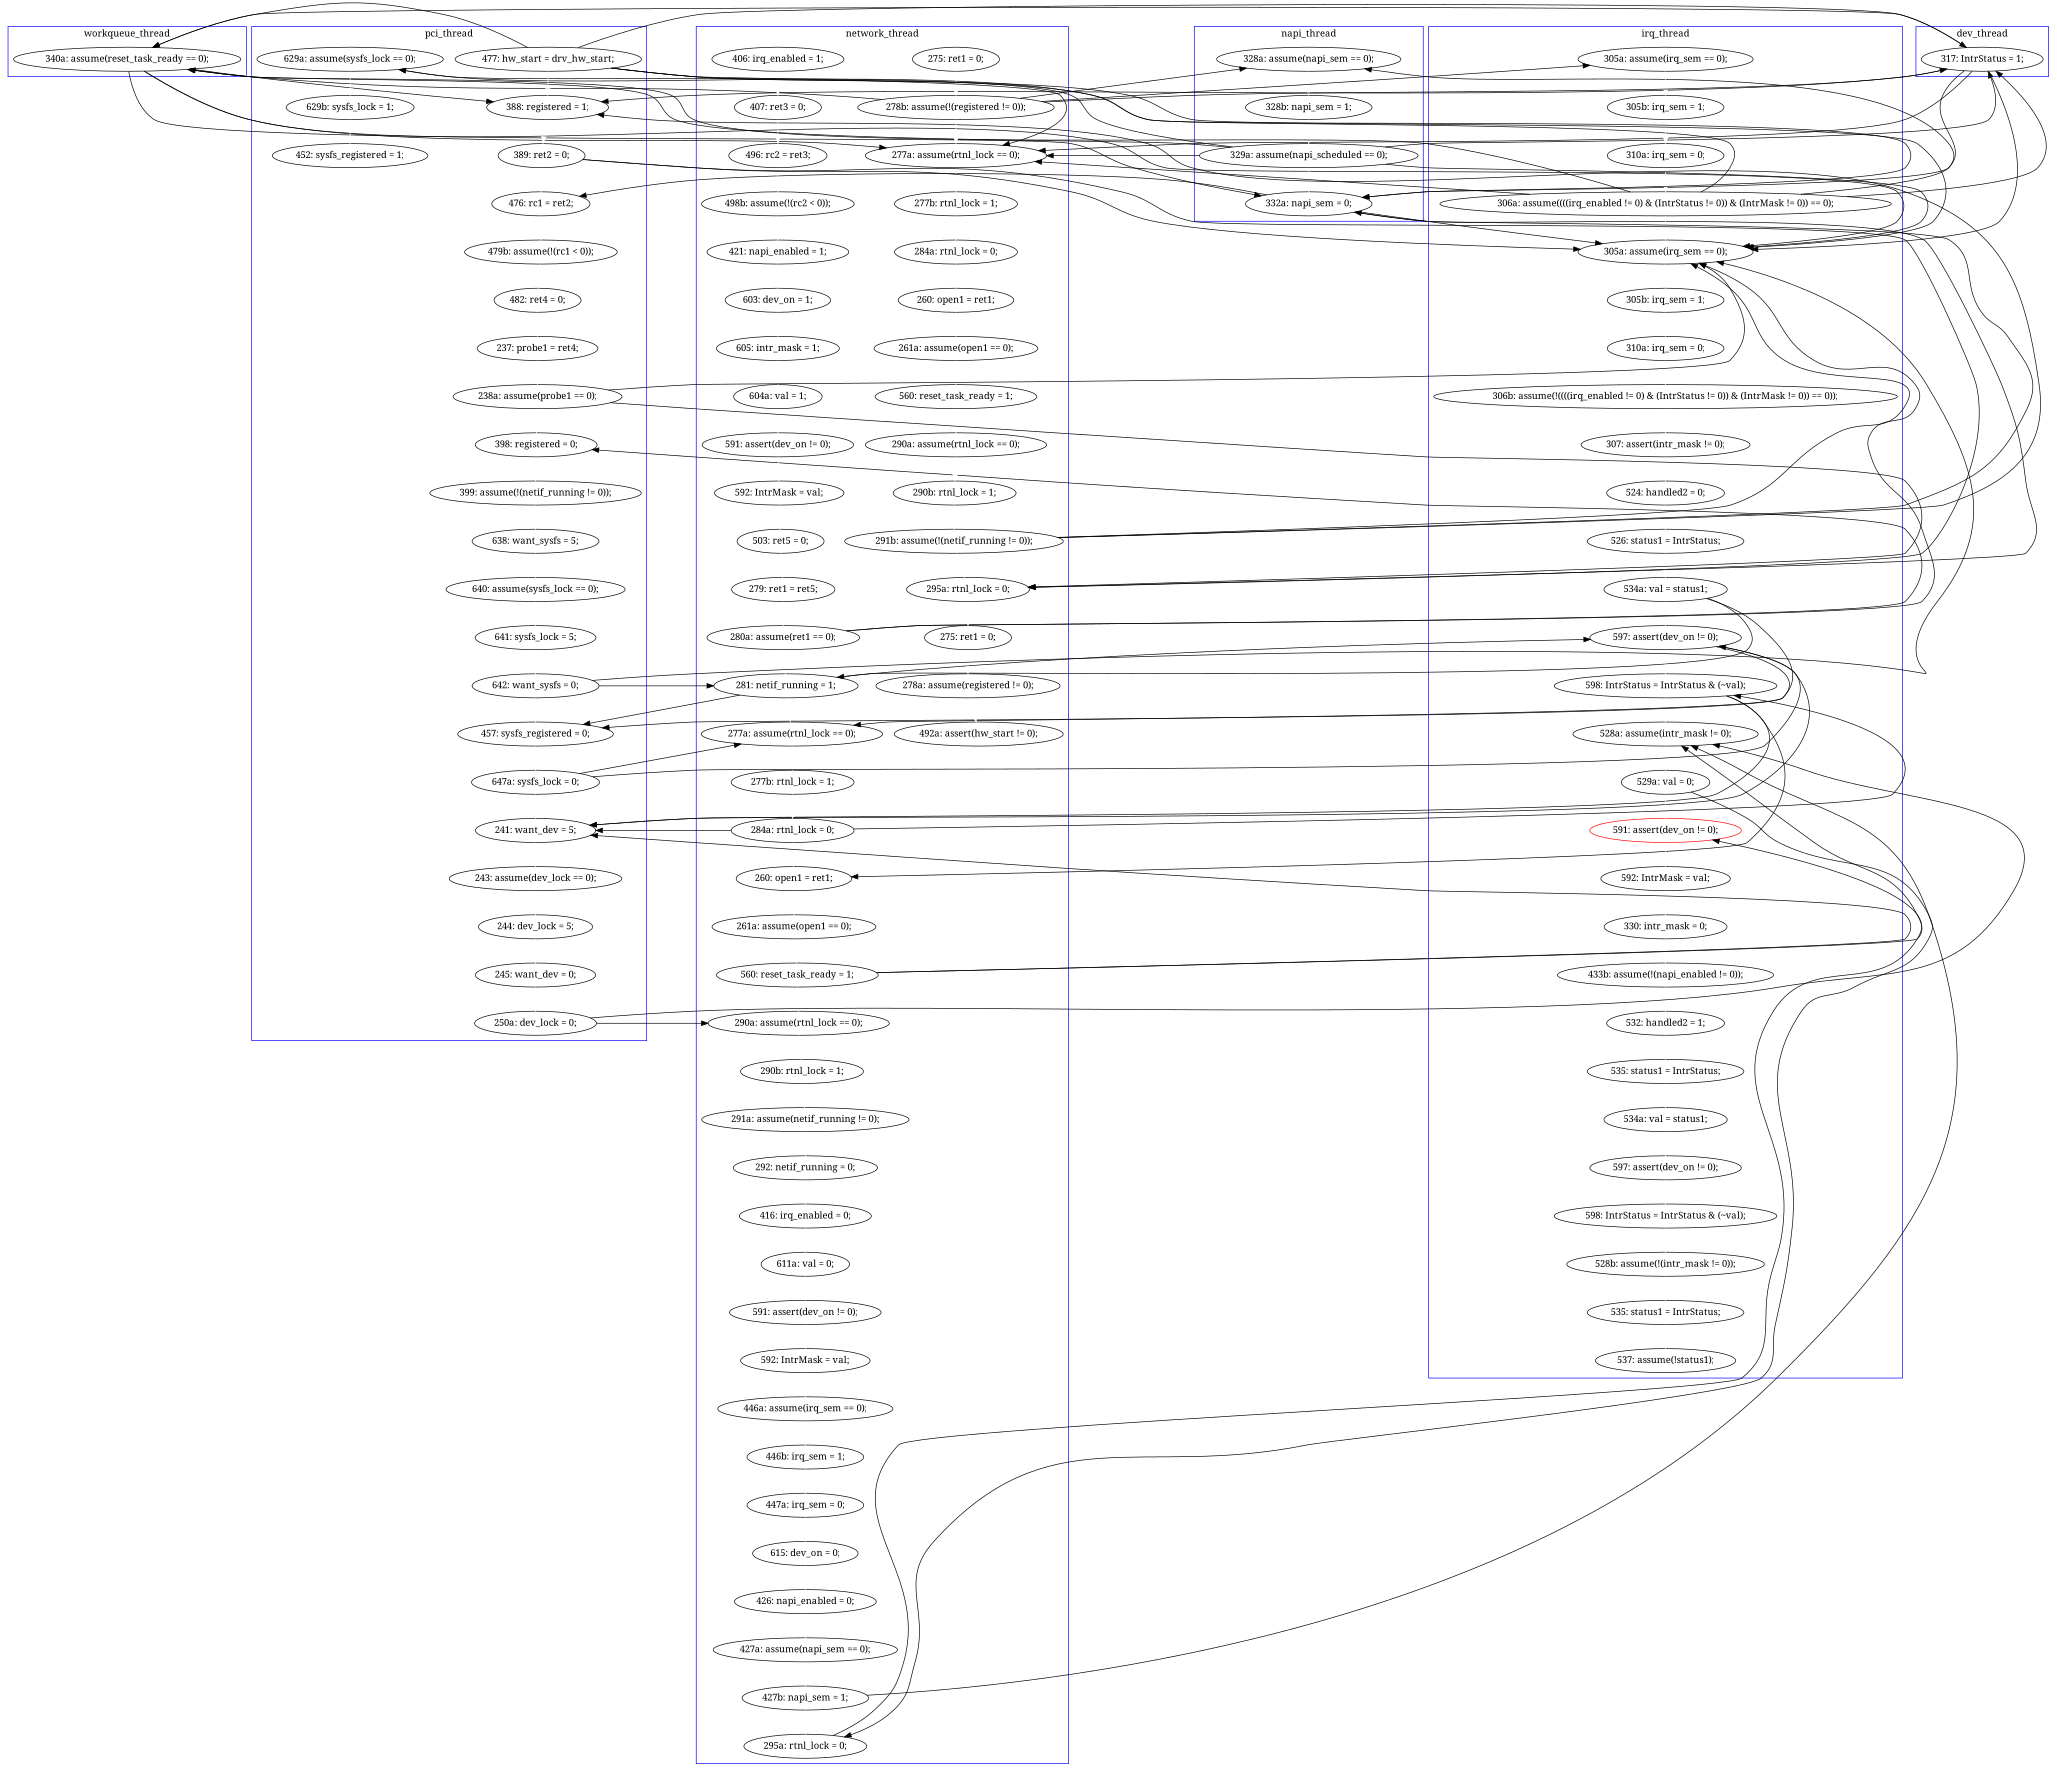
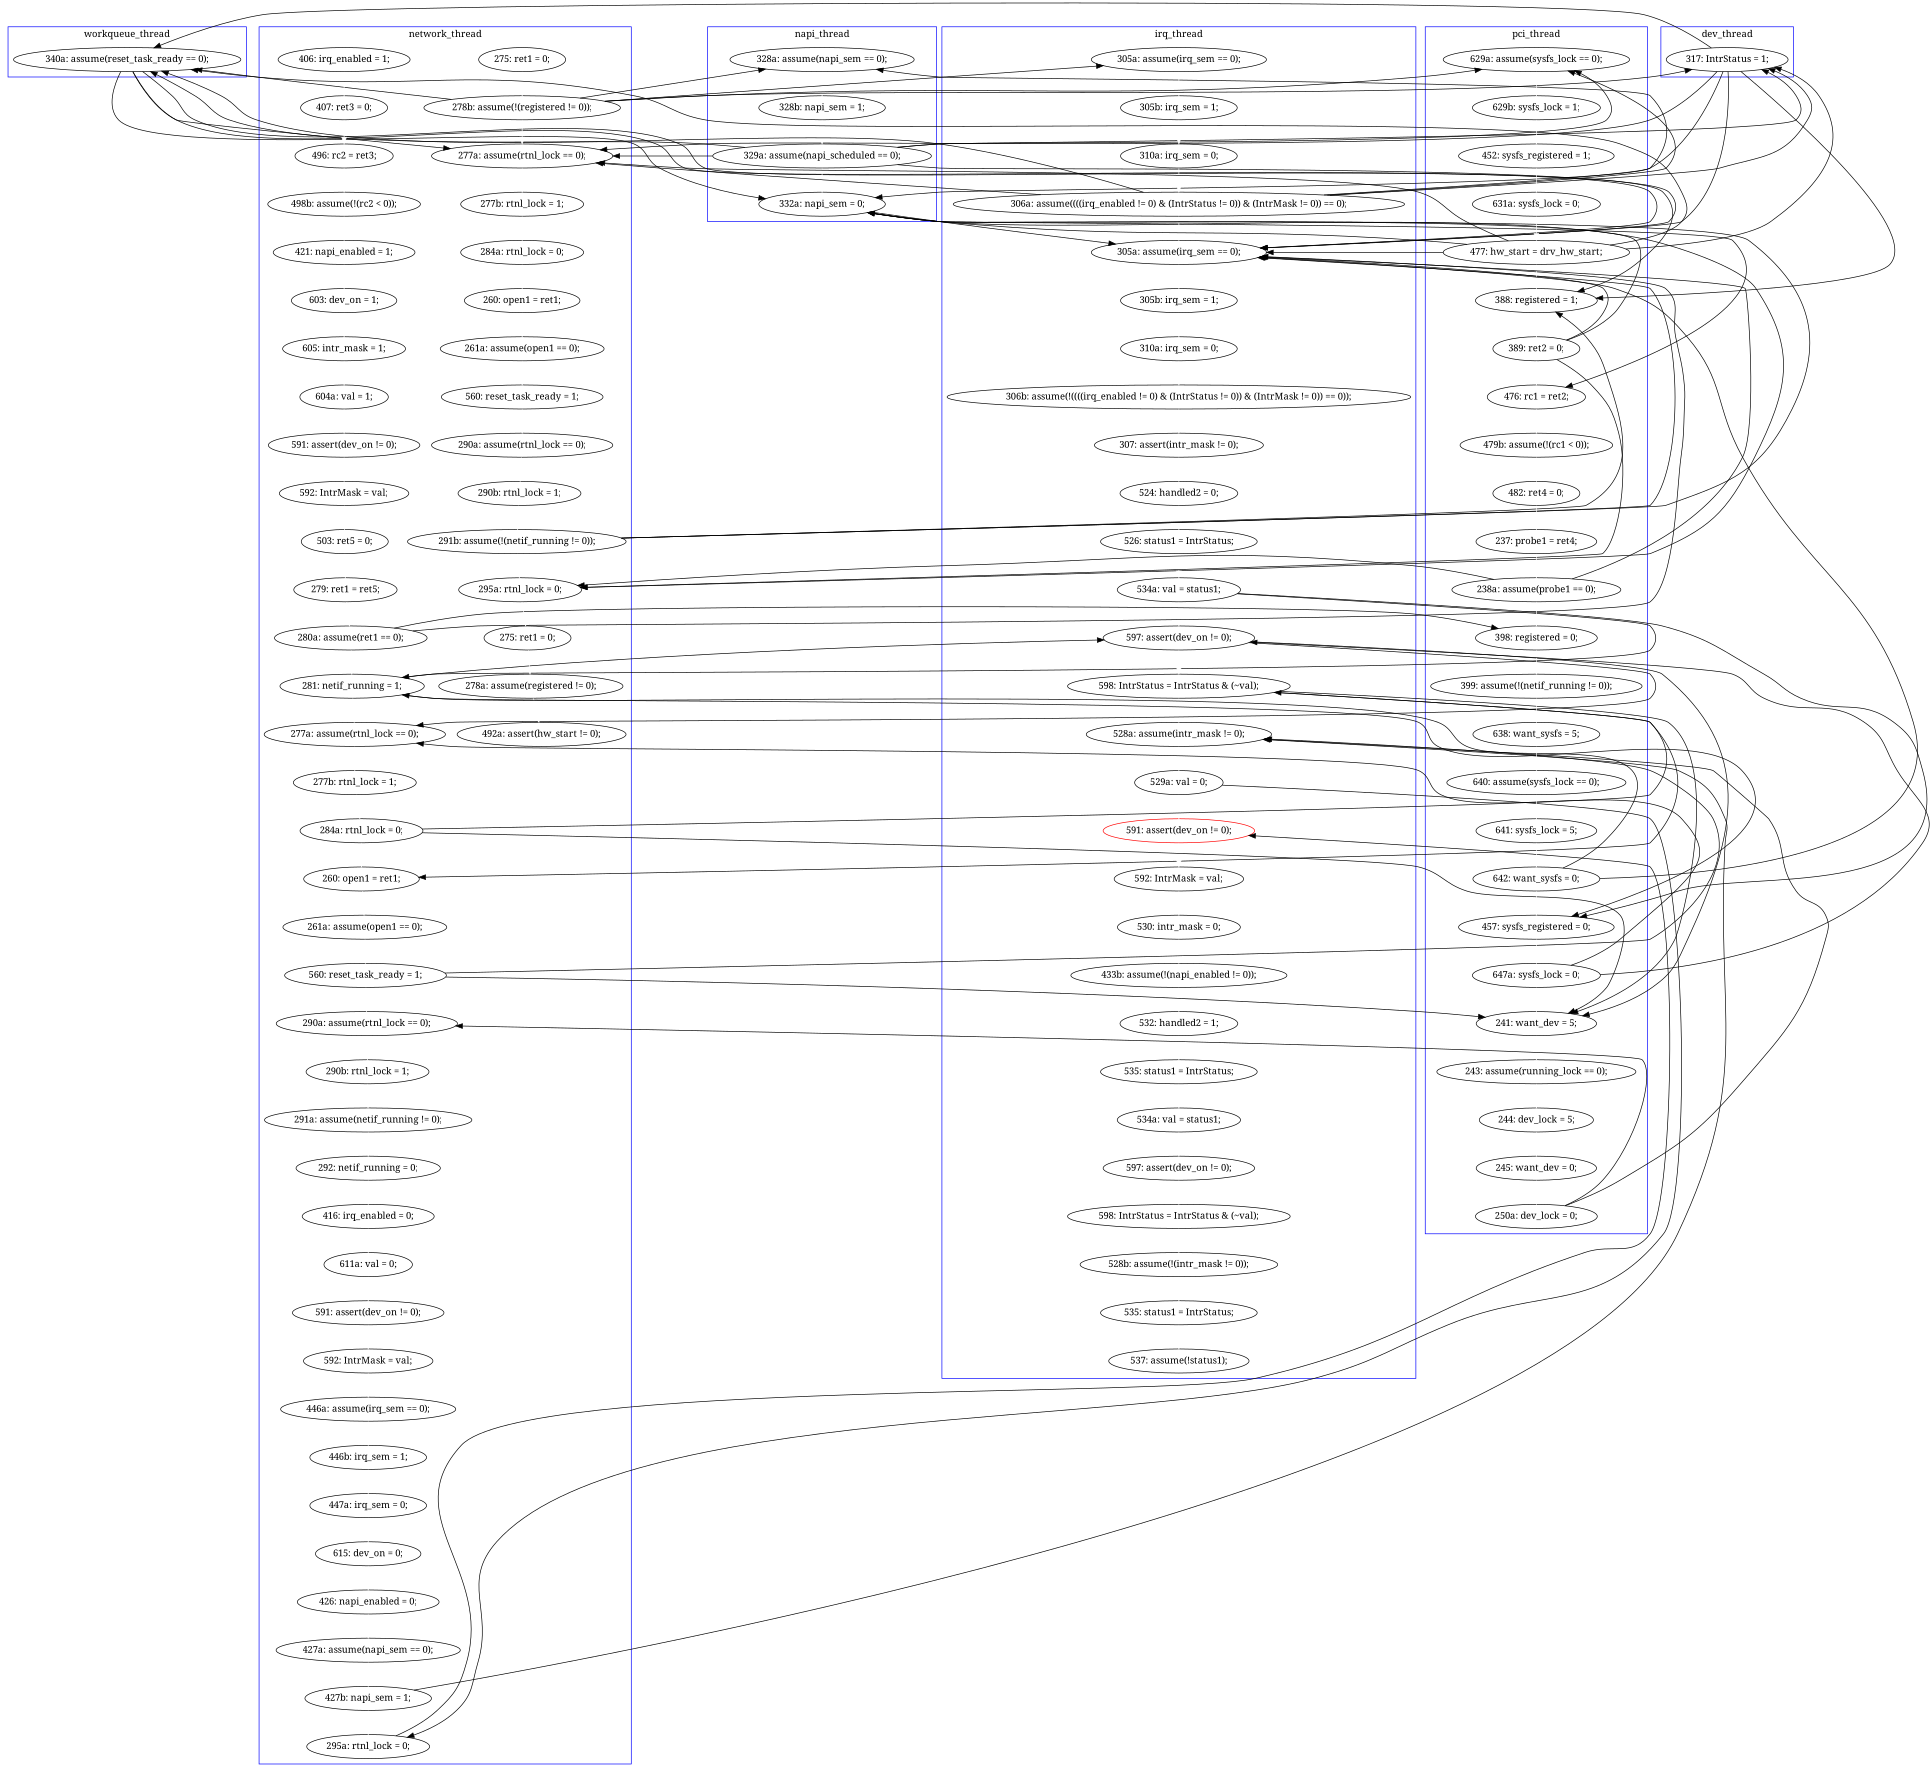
none -> (1258, 87)
none -> (1536, 204)
none -> (1323, 222)
(536, 879) -> (1536, 1072)
(1666, 927) -> (1179, 927)
